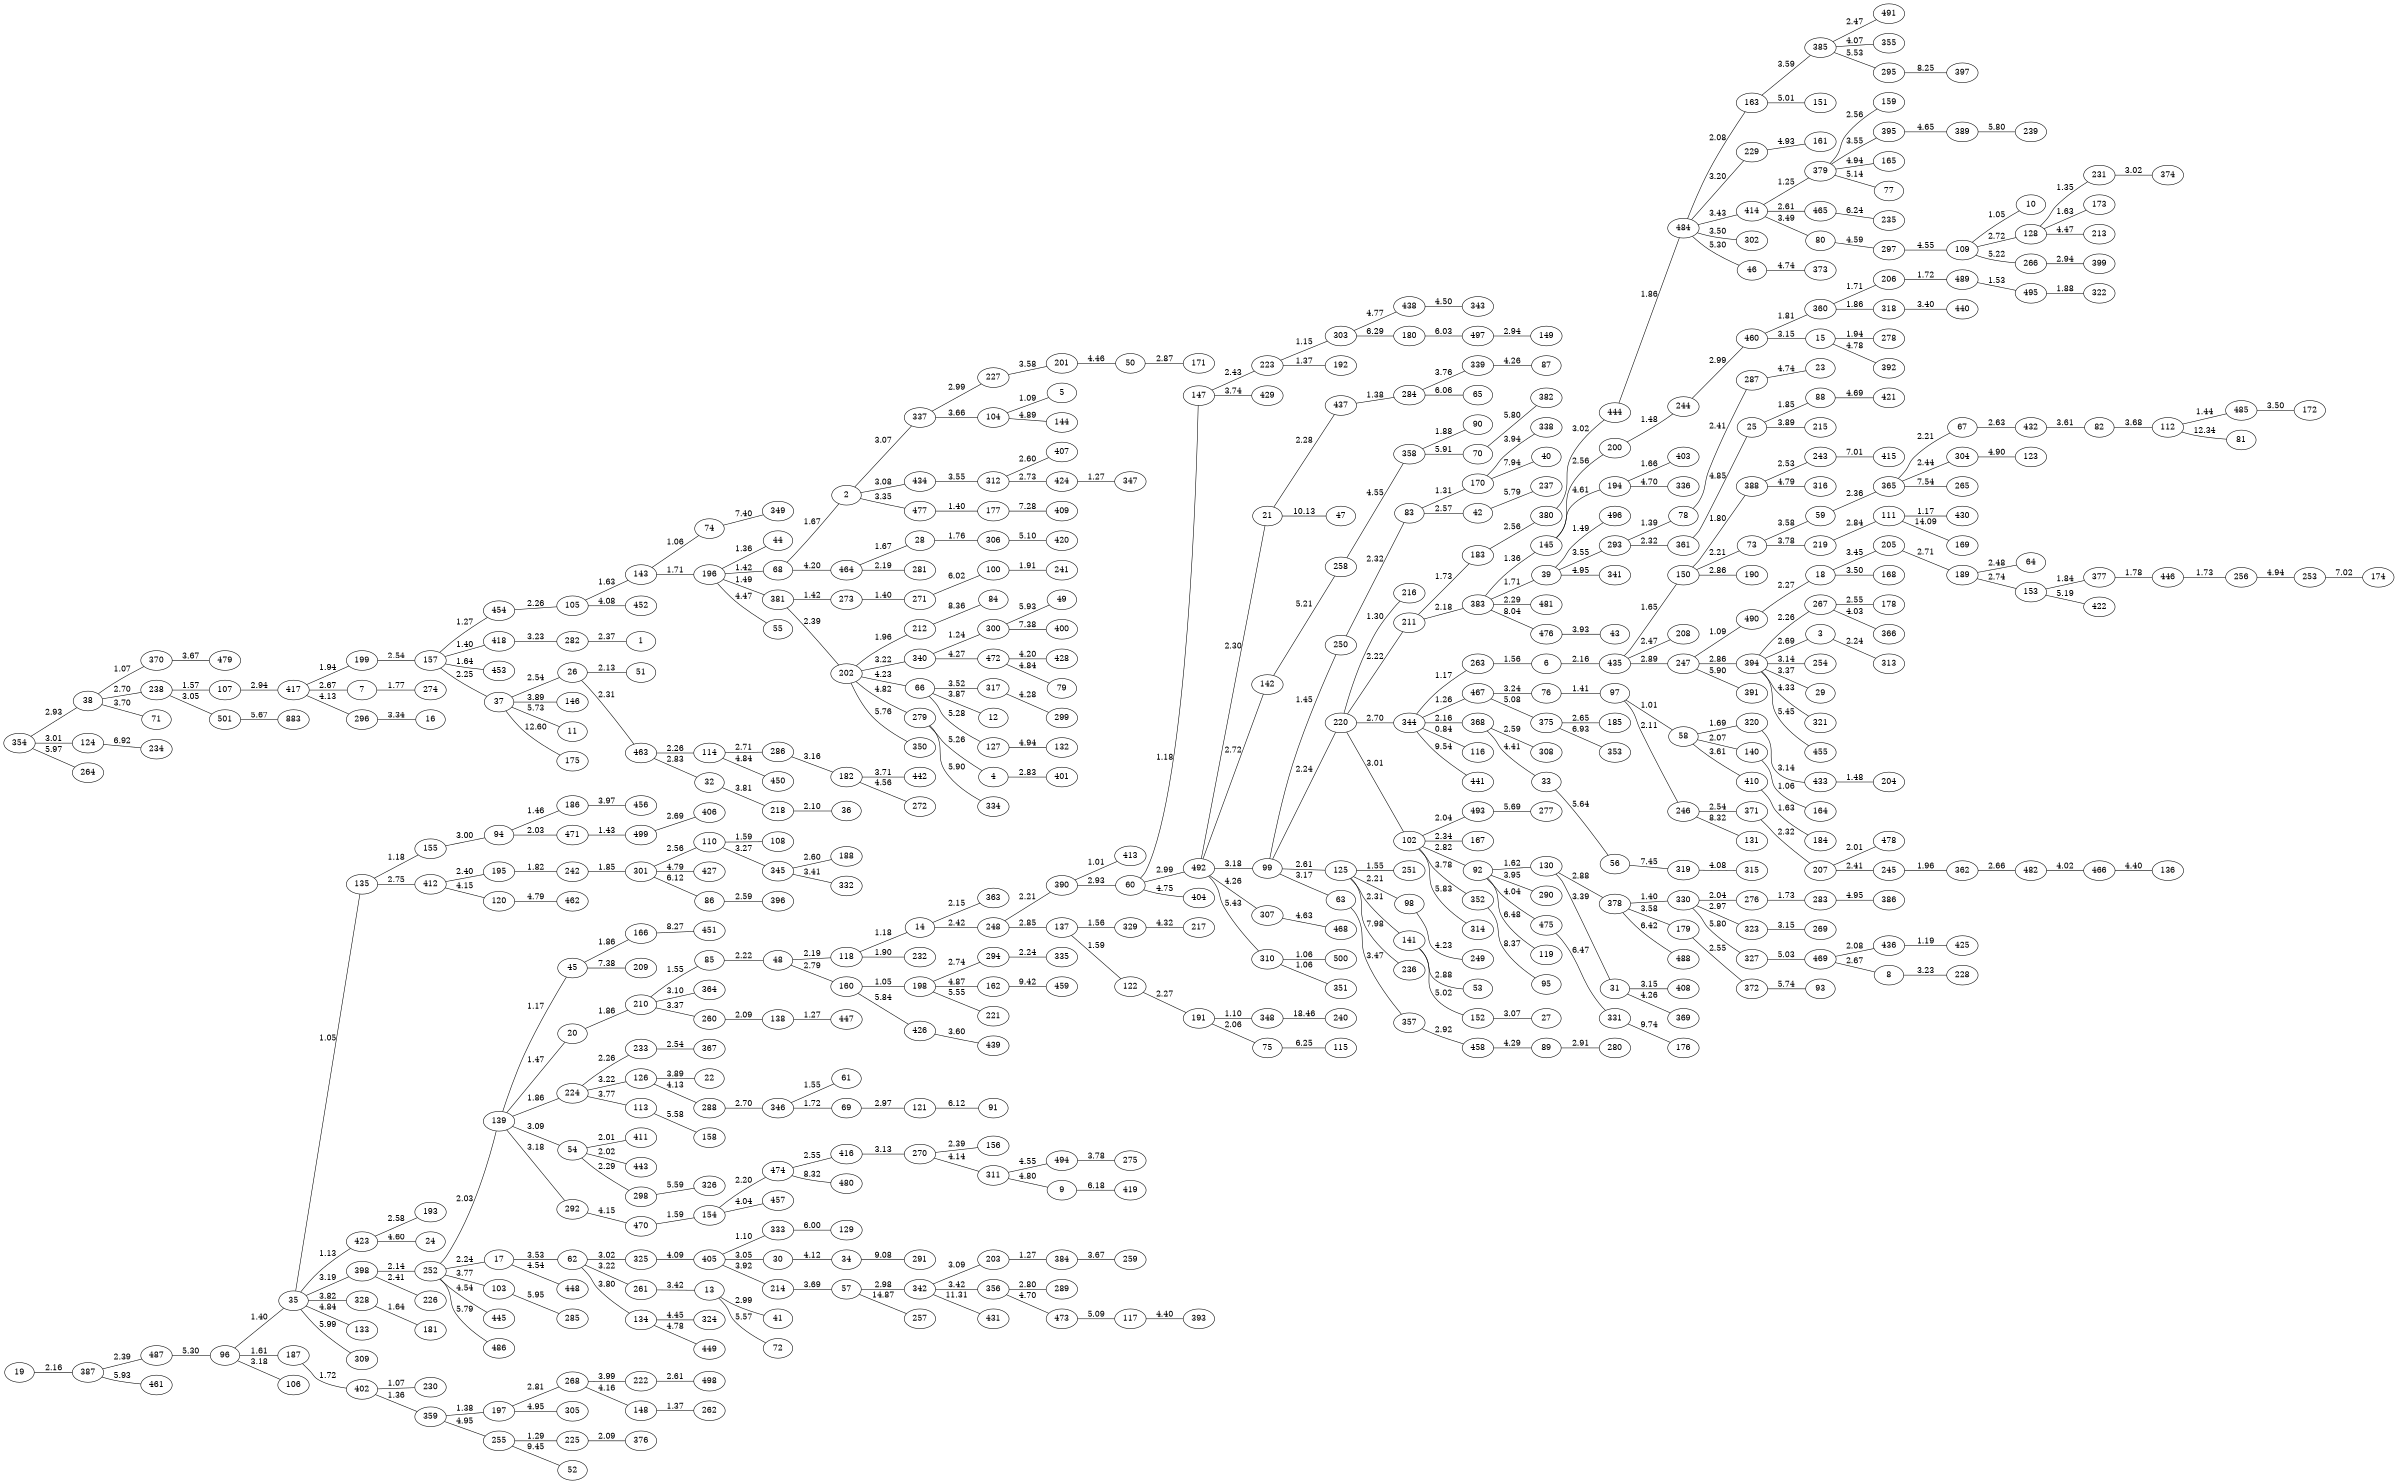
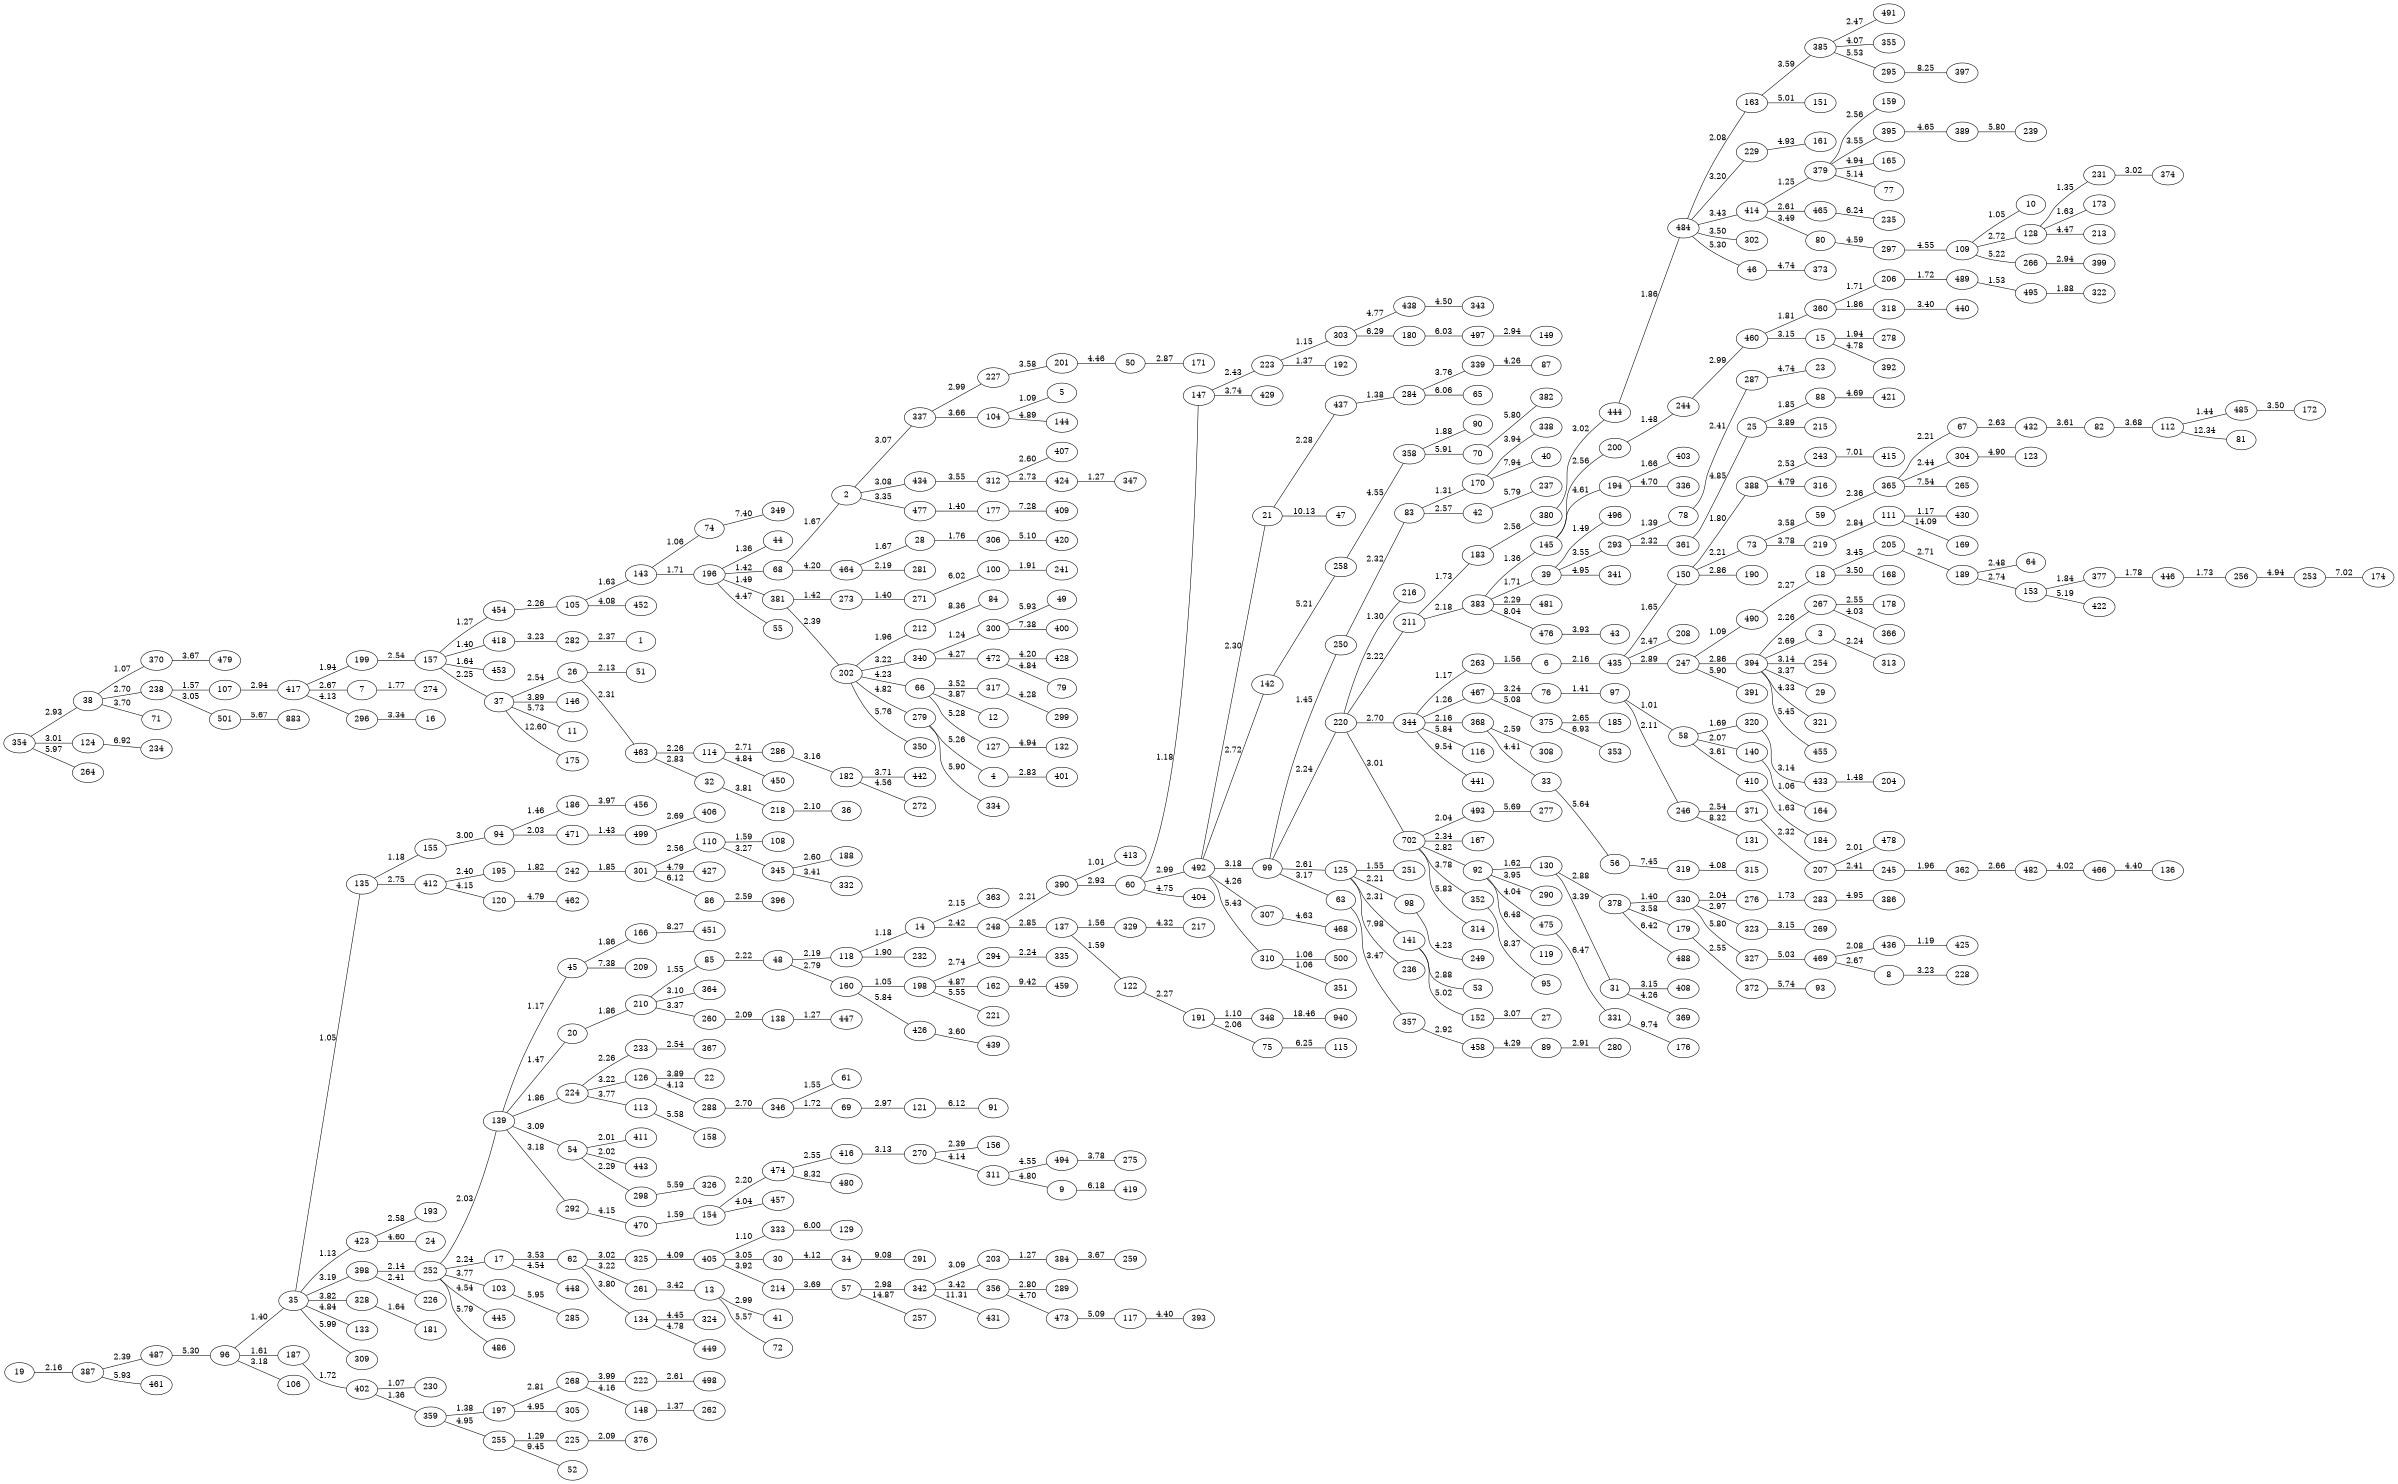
(1444, 730) -> (1444, 730)
(1409, 841) -> (1409, 841)
(1341, 1018) -> (1341, 1018)
